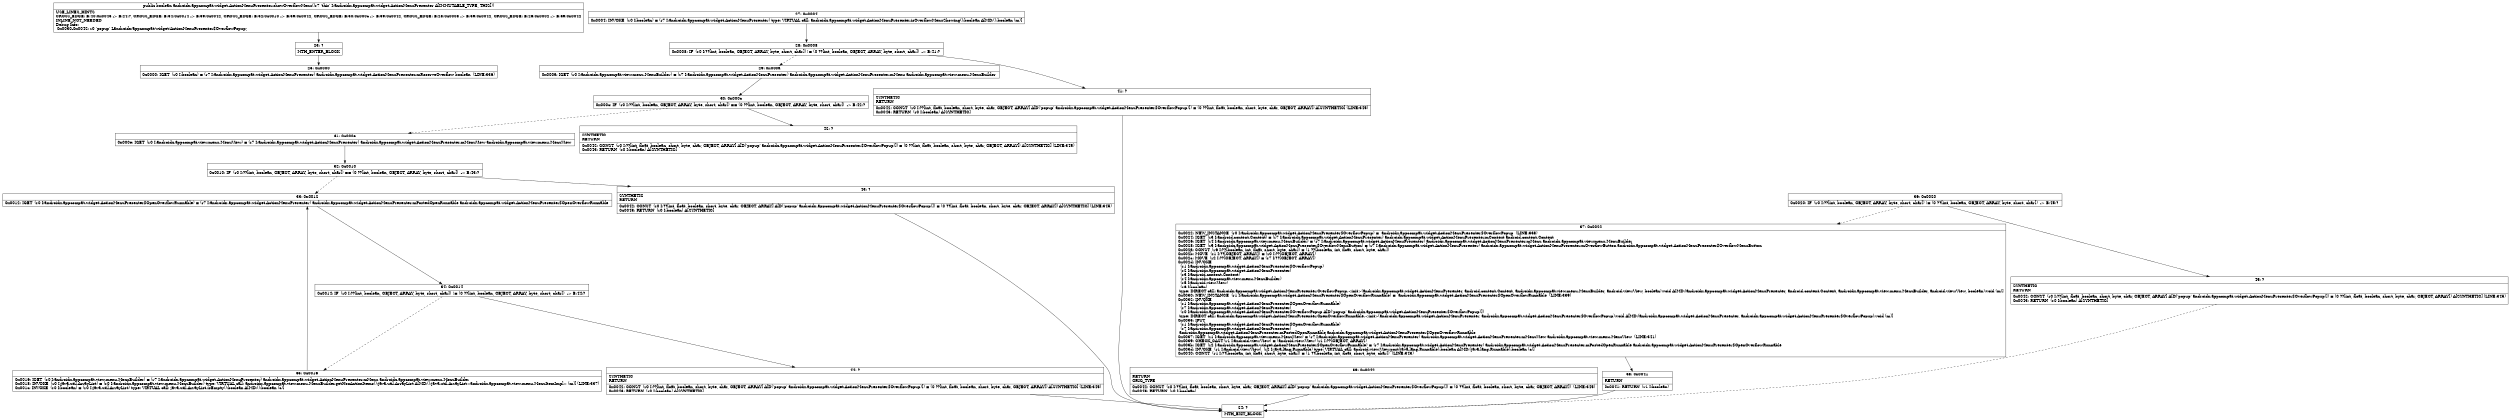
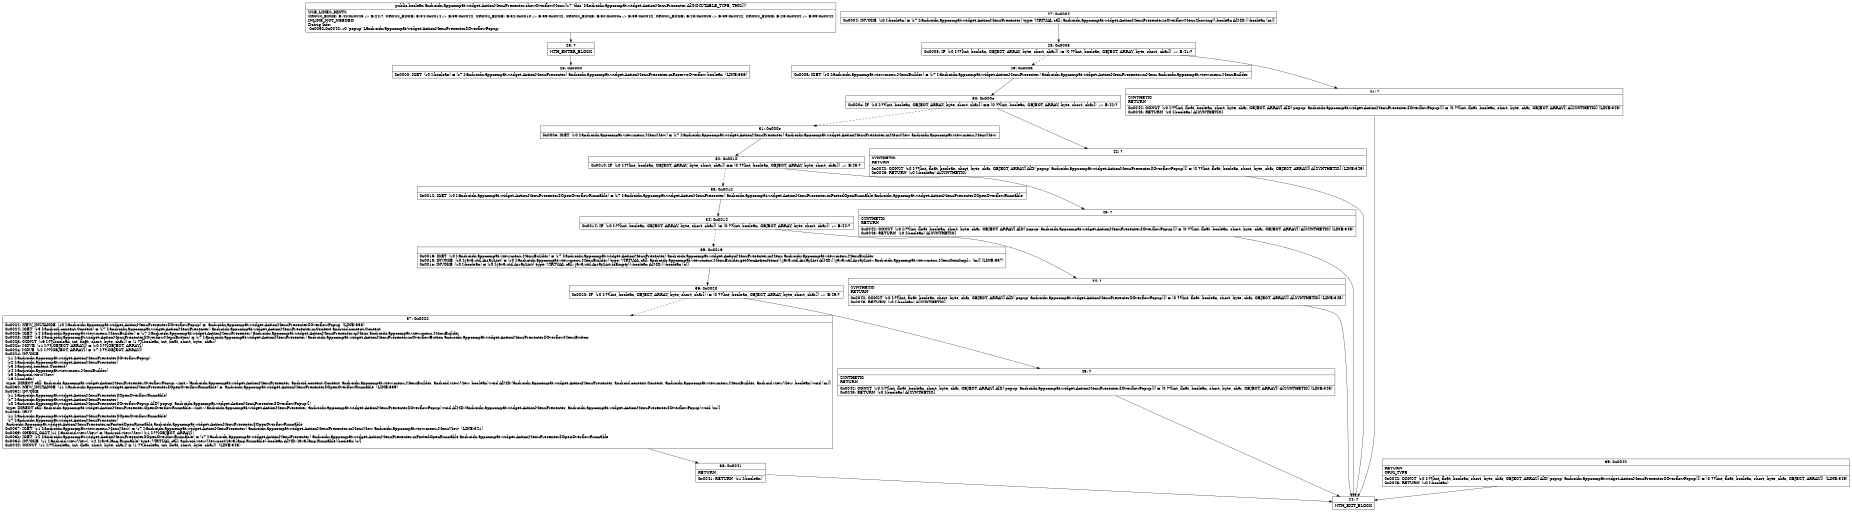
(307, 290) -> (709, 275)
none -> (1364, 292)
(1746, 390) -> (1227, 446)
